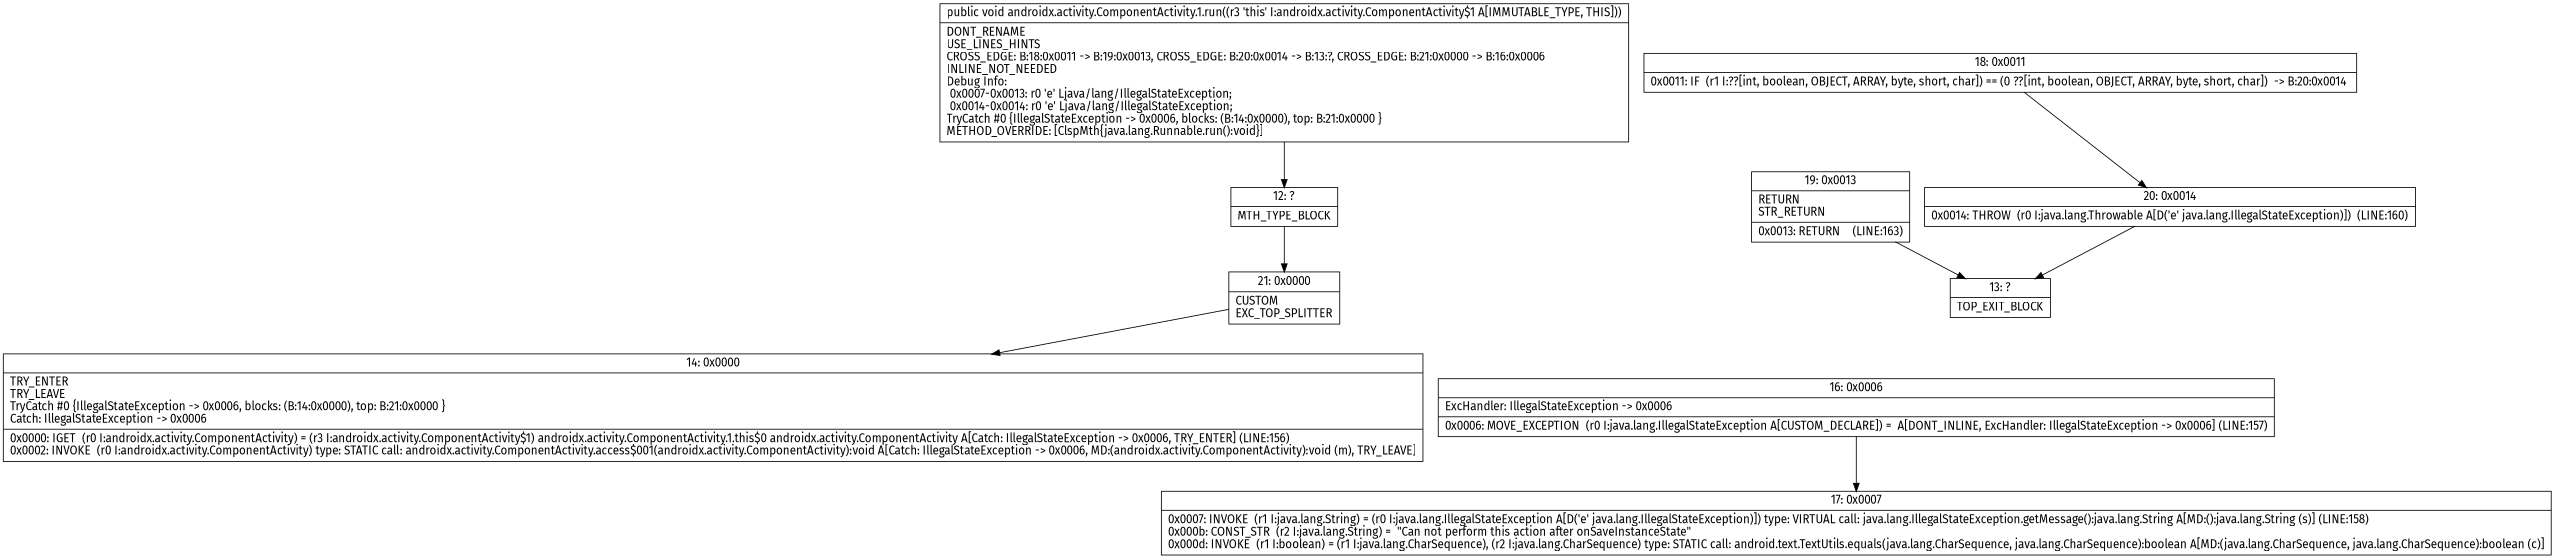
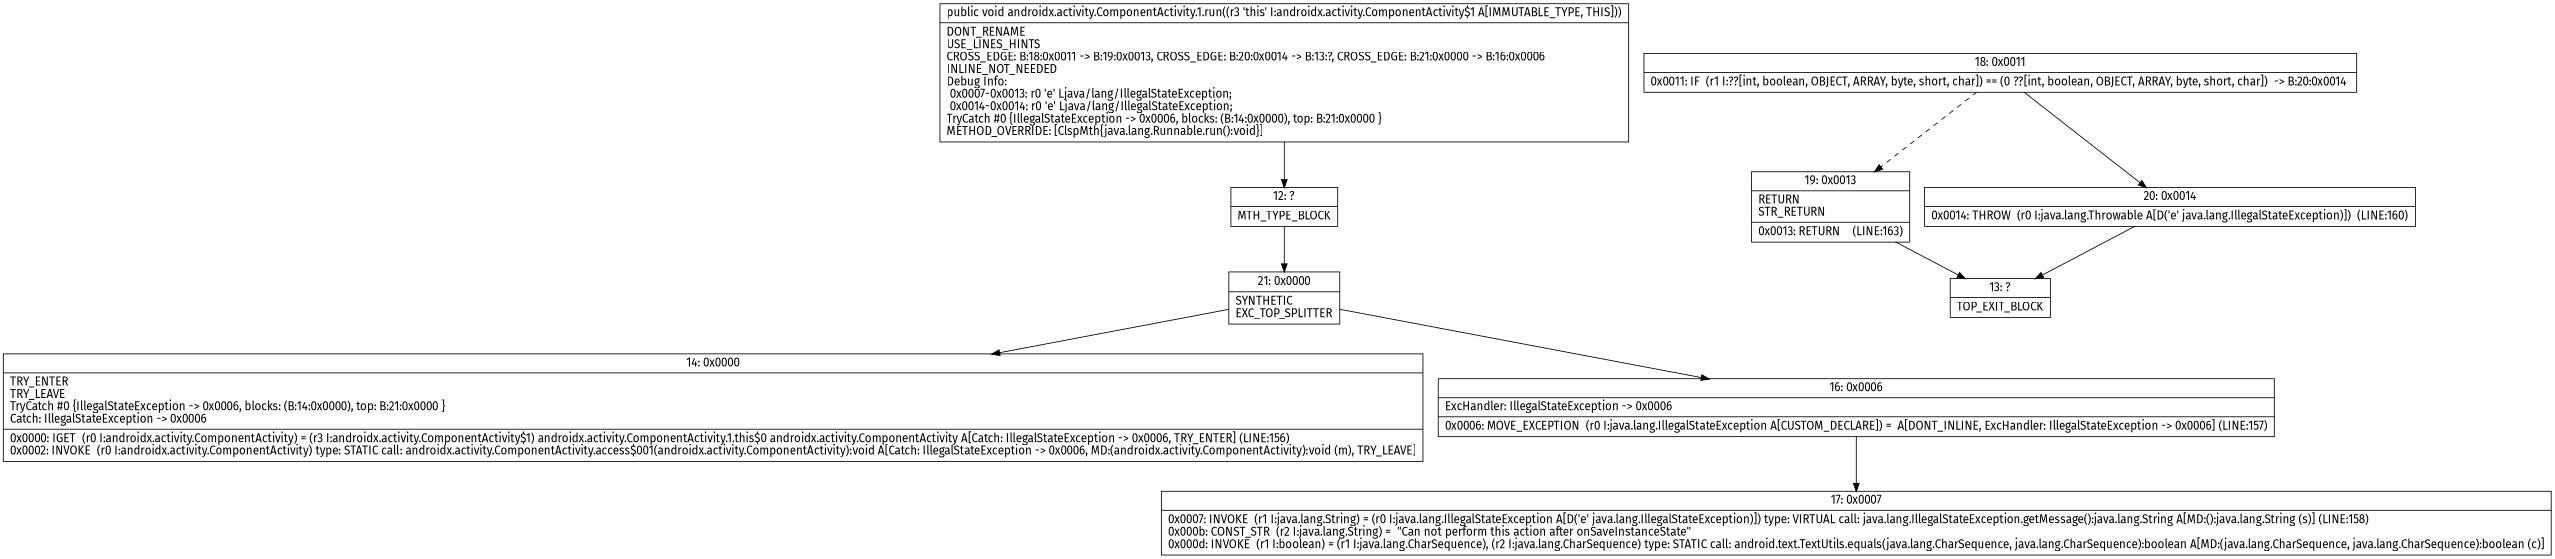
none -> (1929, 129)
(1257, 301) -> (1264, 301)
none -> (1521, 343)
